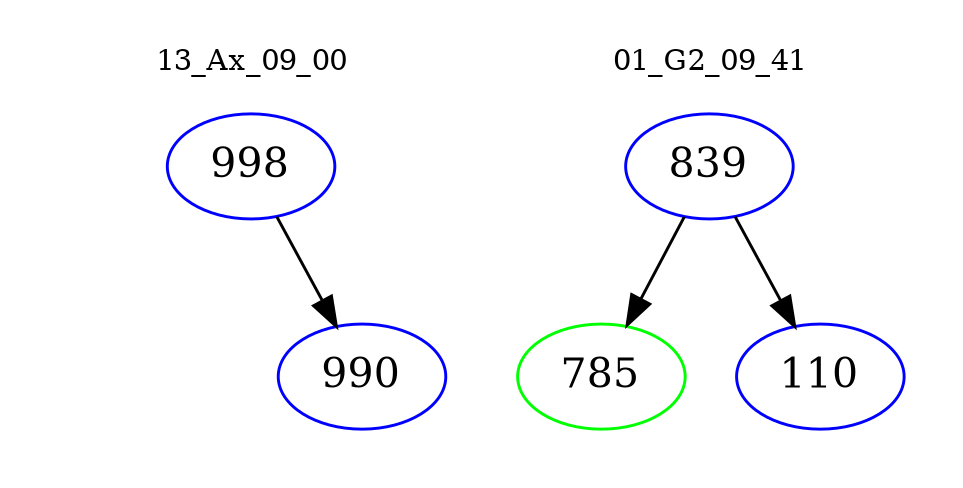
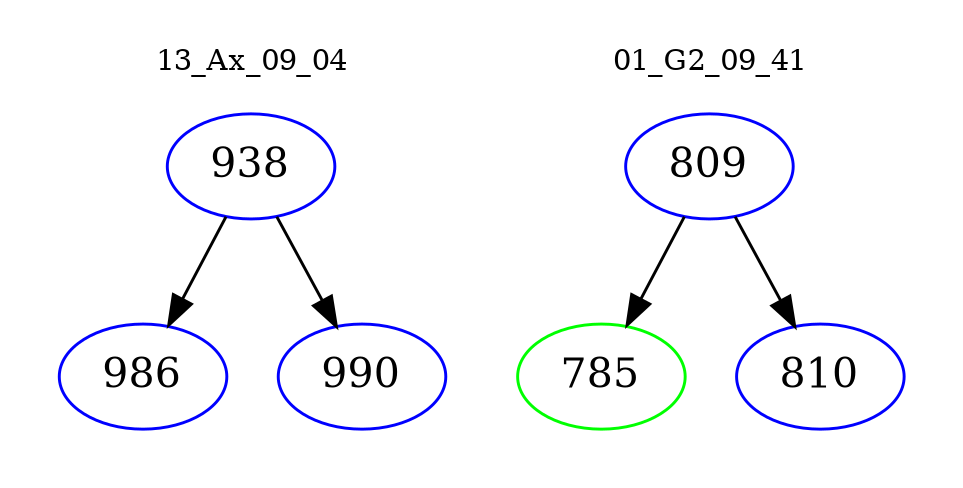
(253, 63) -> (253, 63)
(251, 166) -> (251, 166)
(709, 166) -> (709, 166)
none -> (143, 377)
(820, 377) -> (820, 377)
